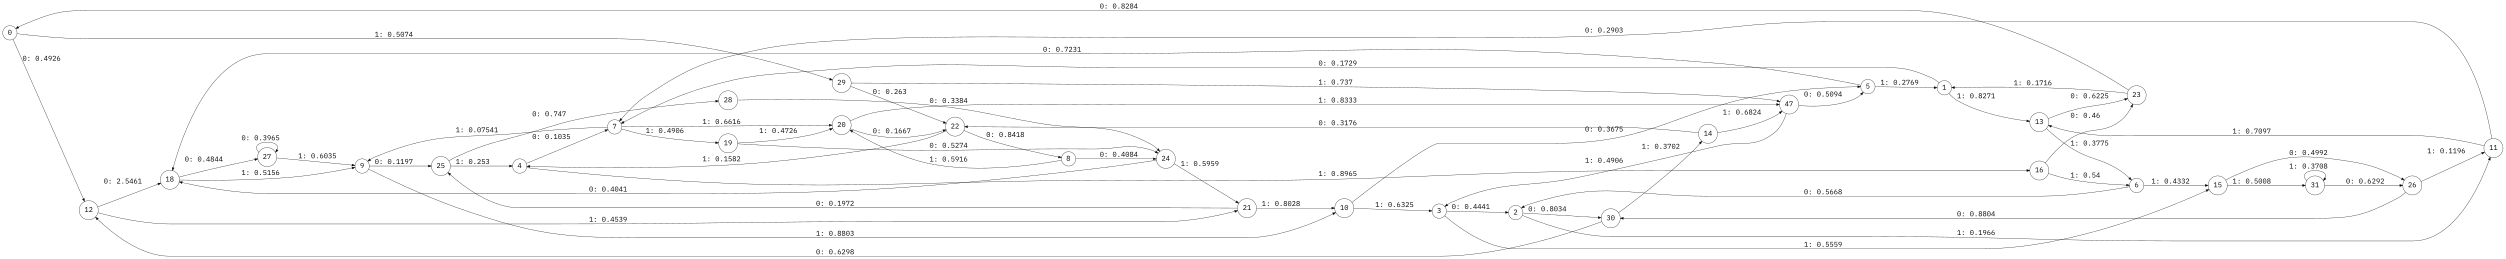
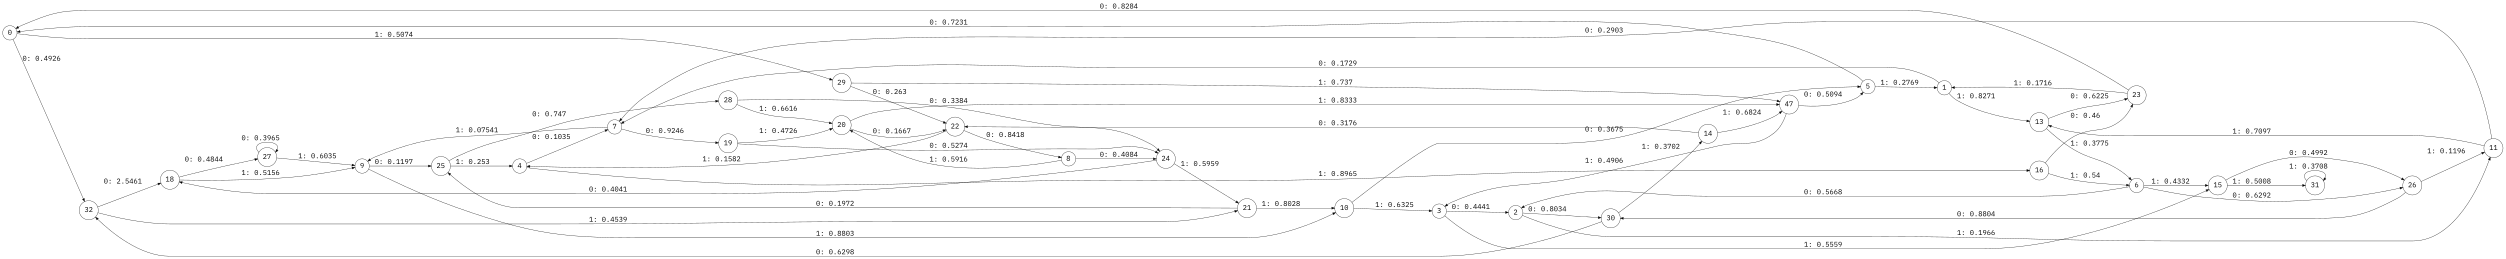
(986, 54) -> (947, 27)
(725, 126) -> (782, 117)
(671, 131) -> (671, 131)
(2362, 185) -> (2272, 201)
(89, 210) -> (89, 210)
